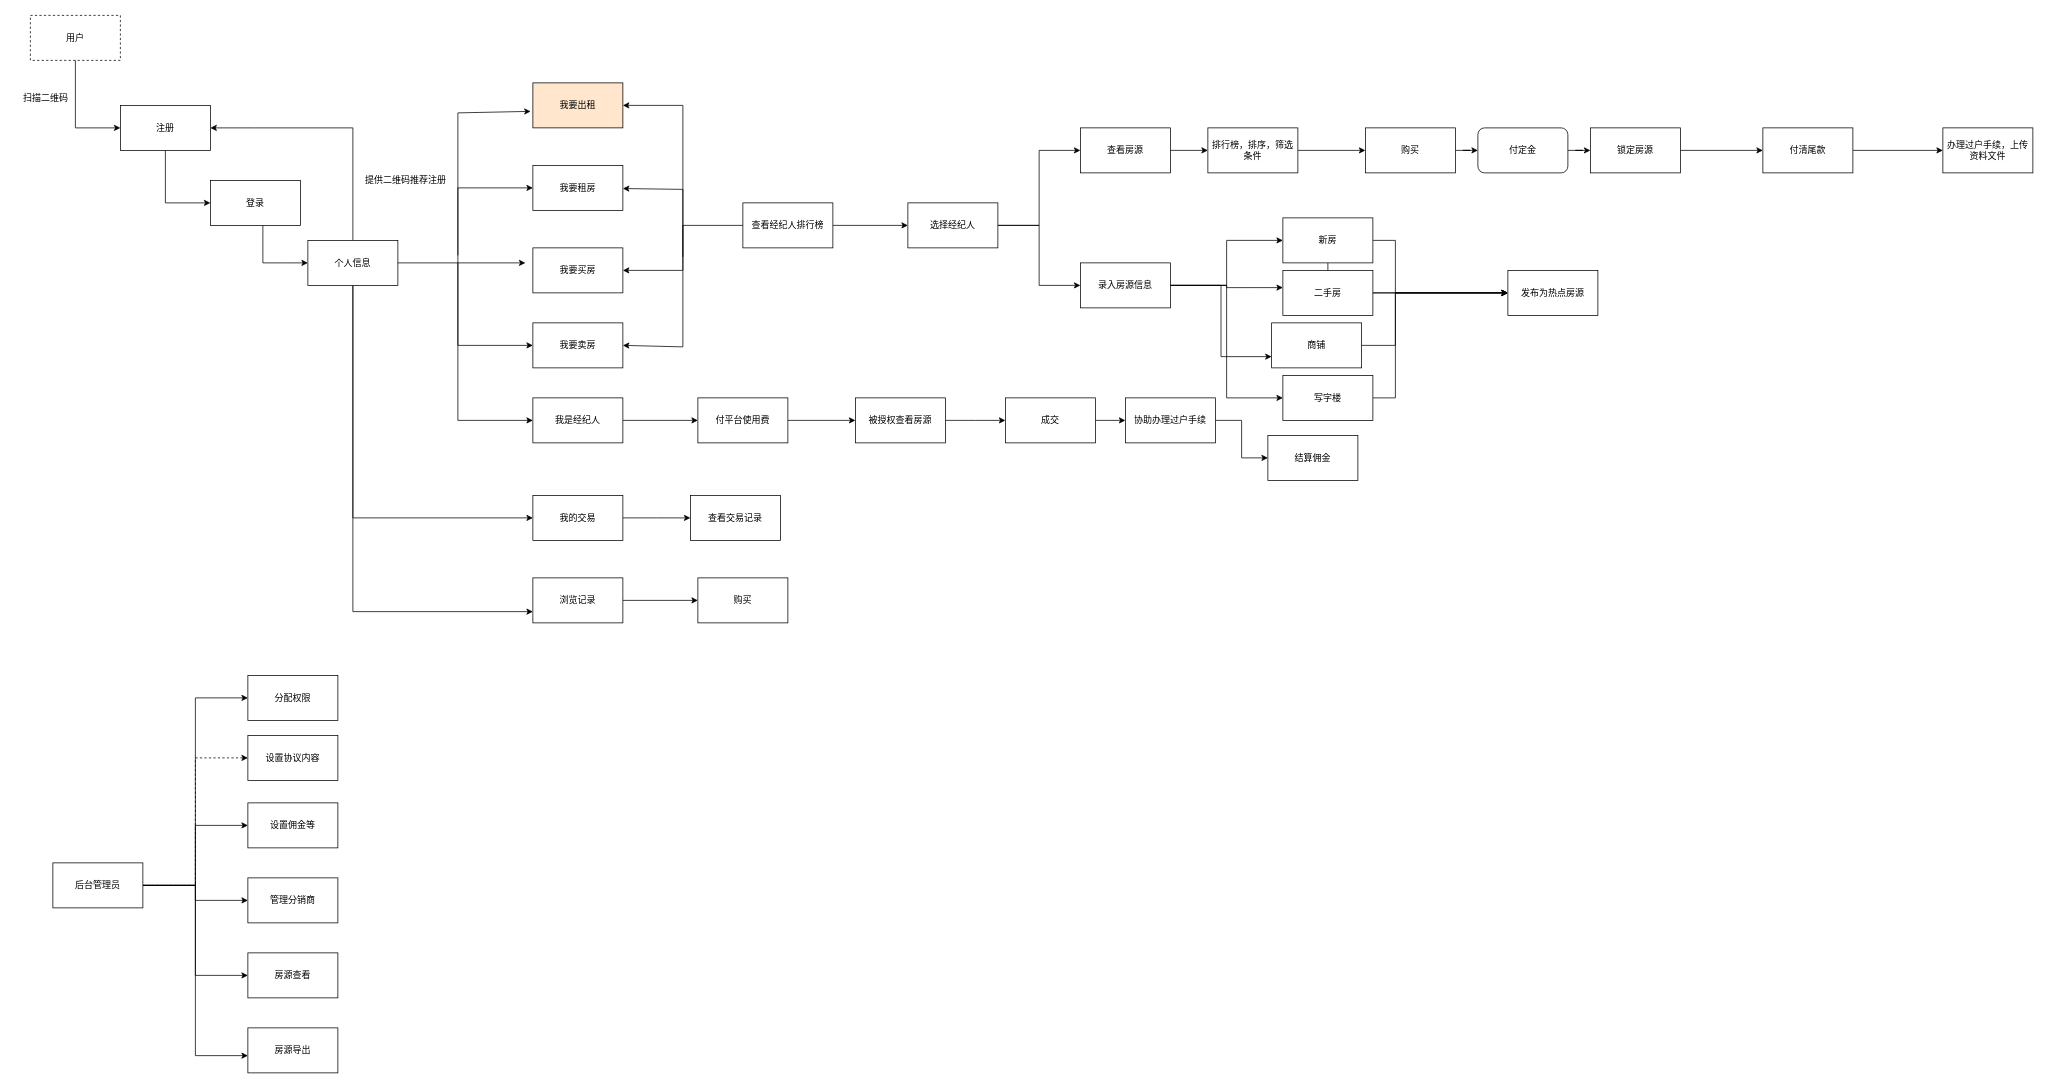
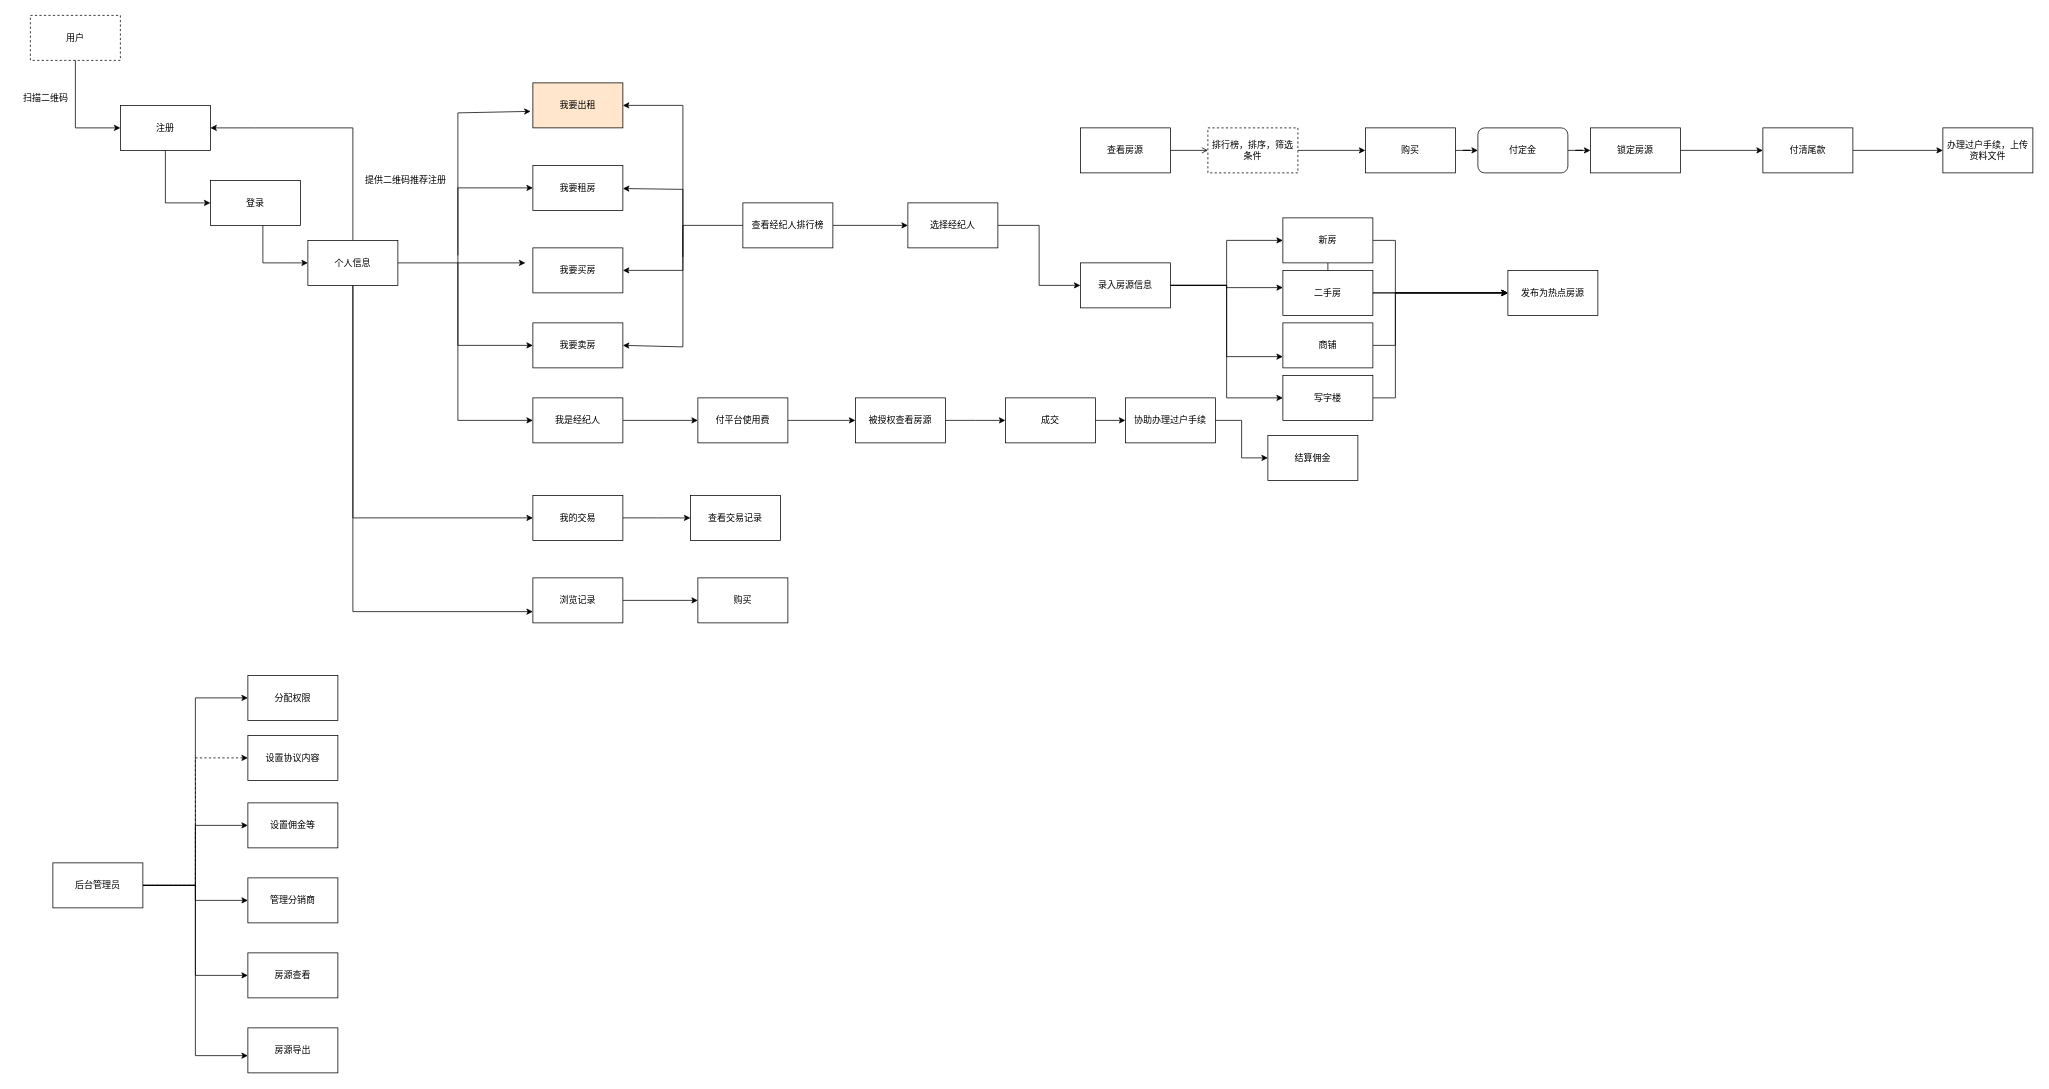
(1056, 150) -> none
(1201, 150) -> (1203, 150)
(1253, 150) -> (1253, 150)
(1317, 345) -> (1328, 345)
